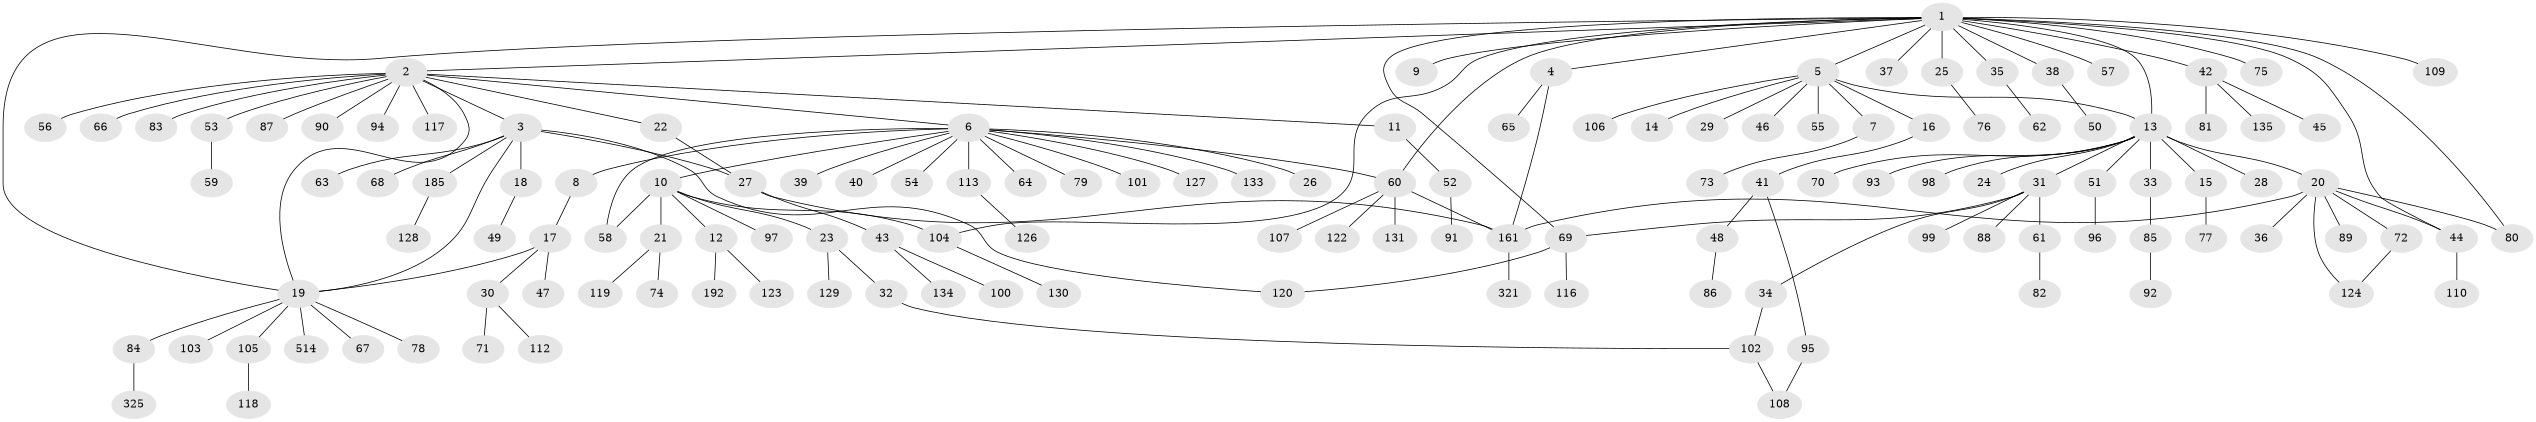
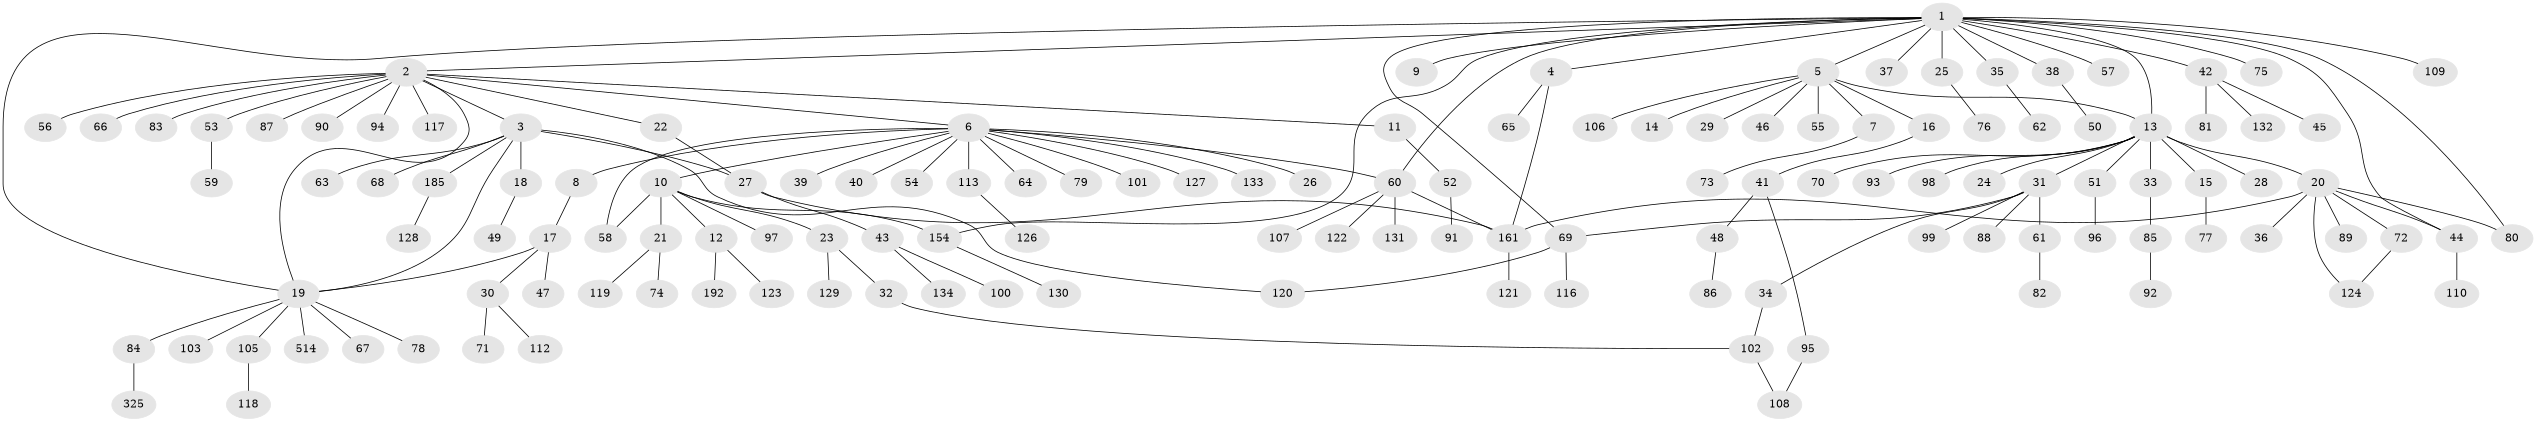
(2263, 128) -> (2263, 128)
(939, 239) -> (939, 239)
(1509, 294) -> (1509, 294)
